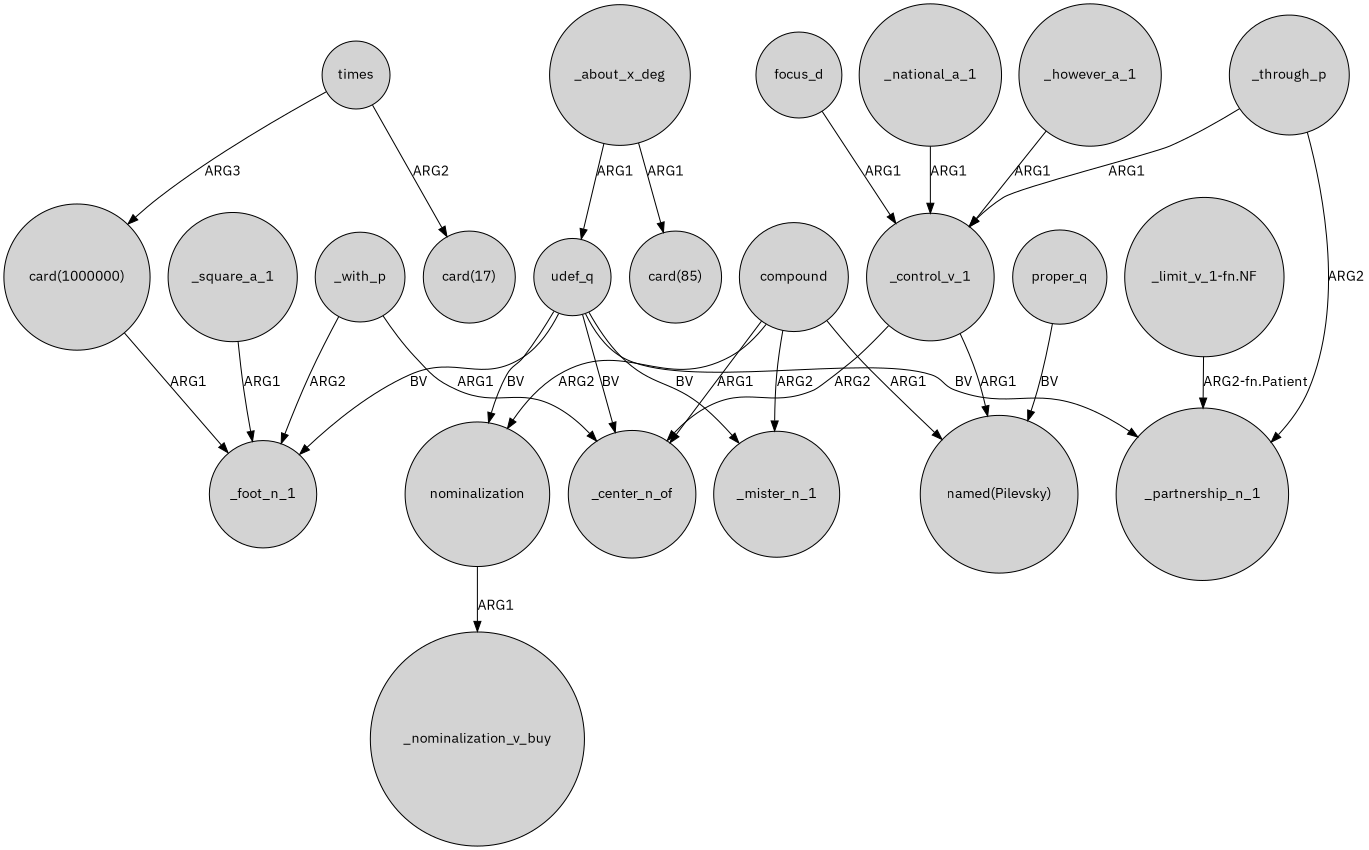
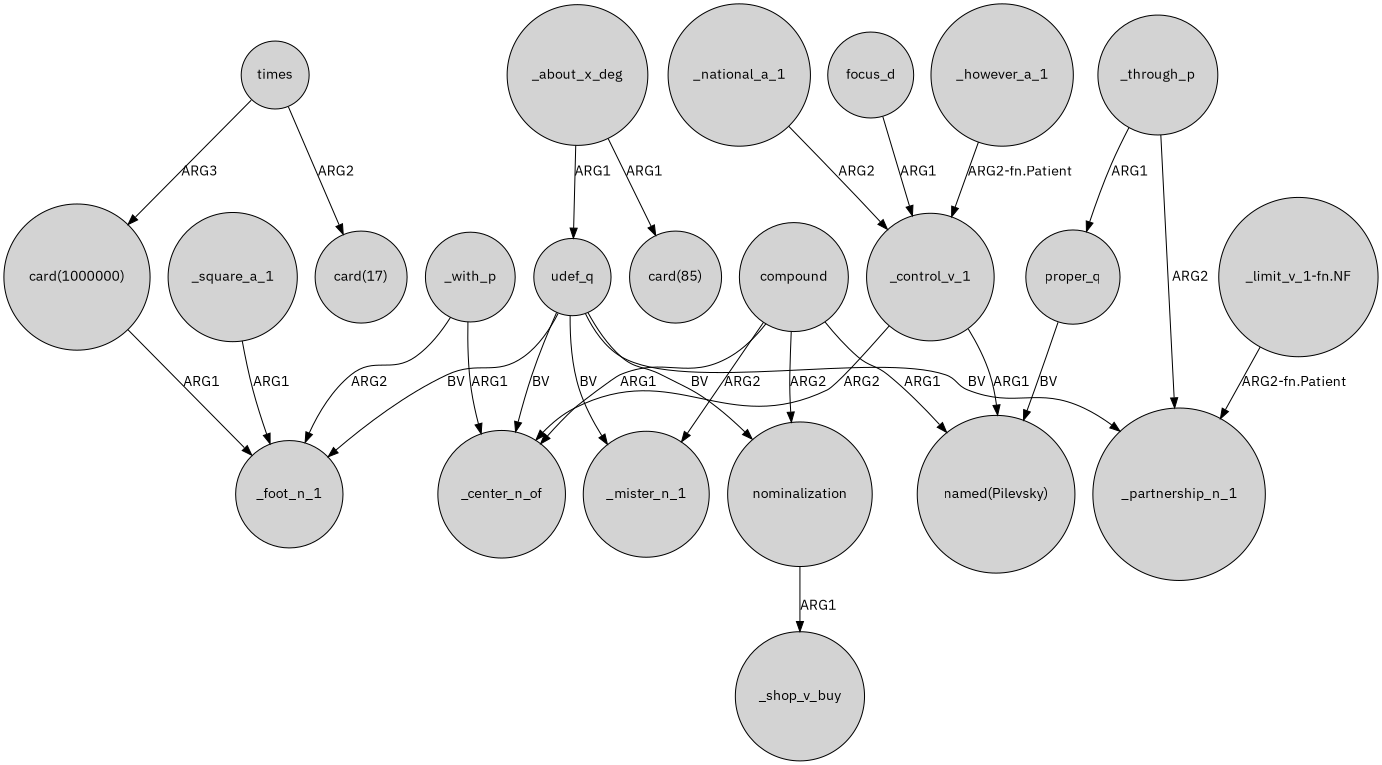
(1108, 165) -> (1107, 174)
(949, 172) -> (857, 172)
(1033, 172) -> (1020, 172)
(477, 739) -> (800, 696)
